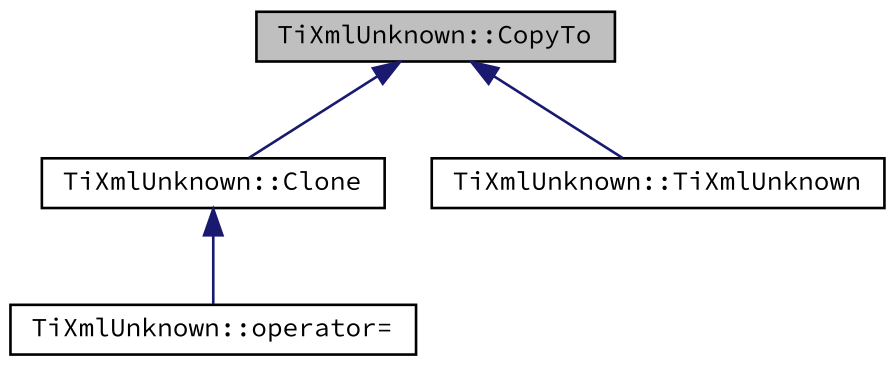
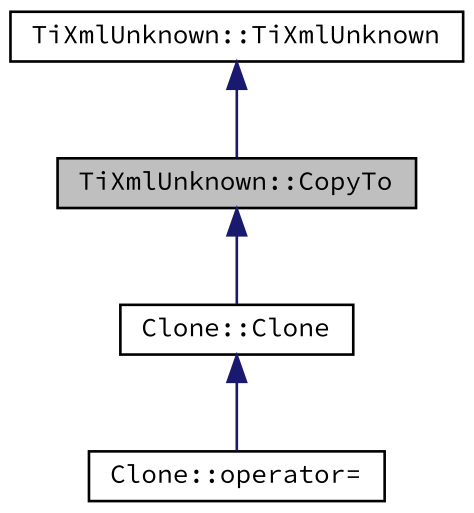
(558, 117) -> (237, 124)
(213, 183) -> (237, 330)
(213, 330) -> (237, 476)
